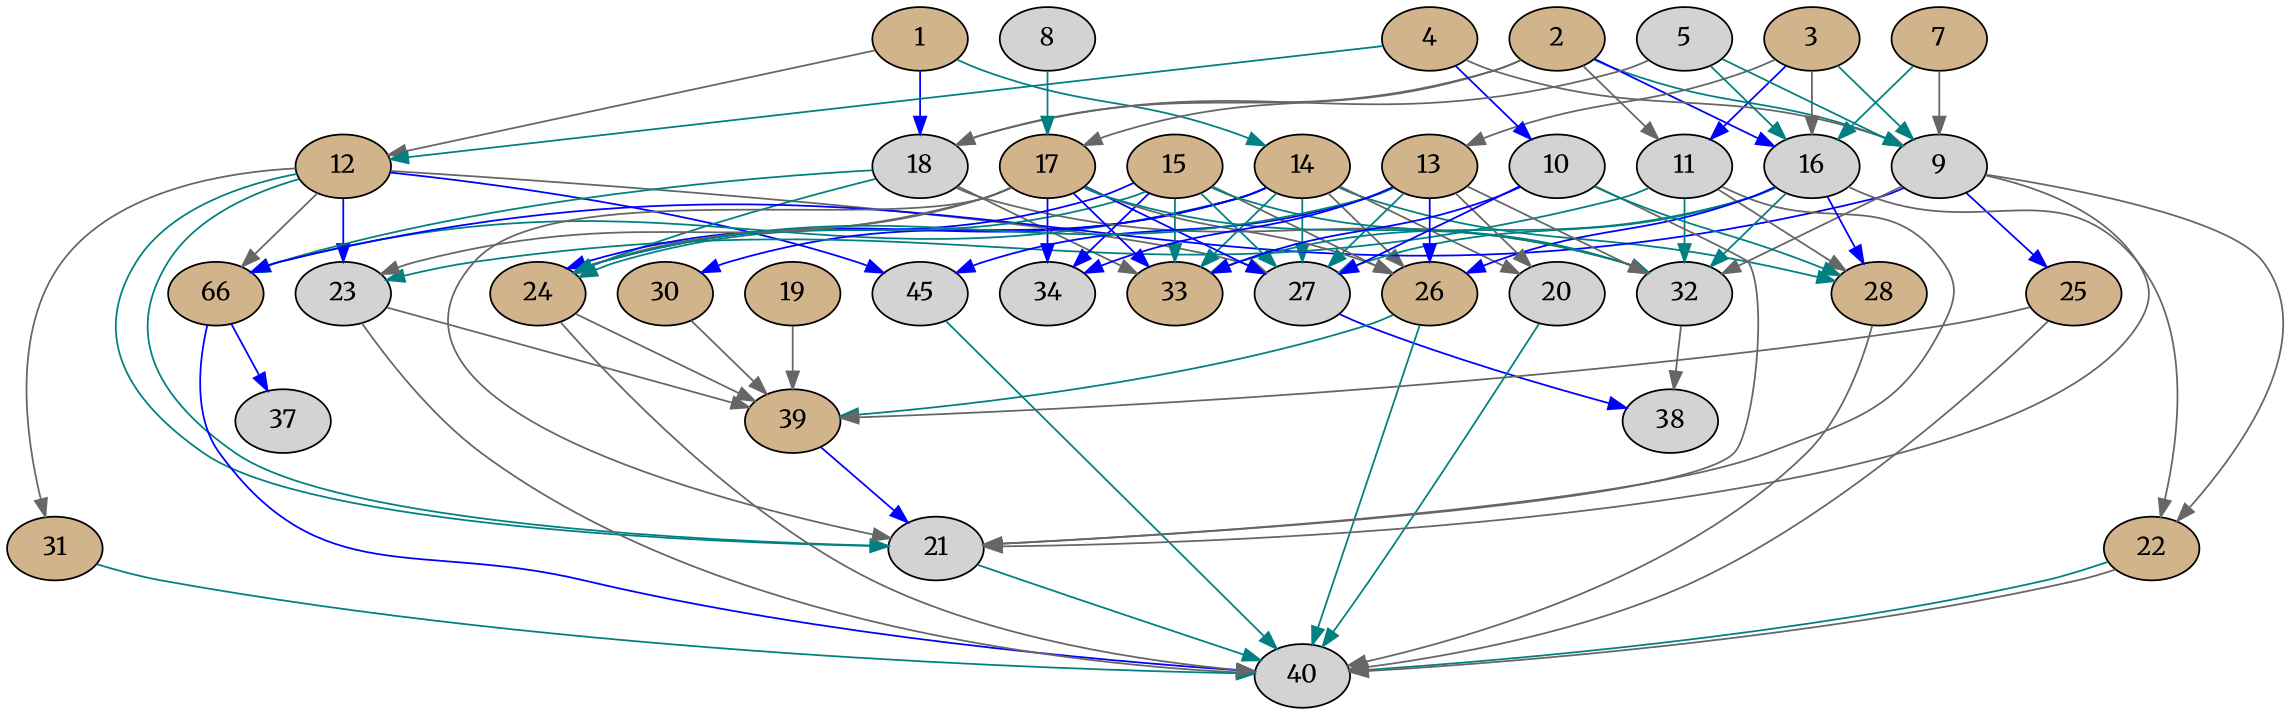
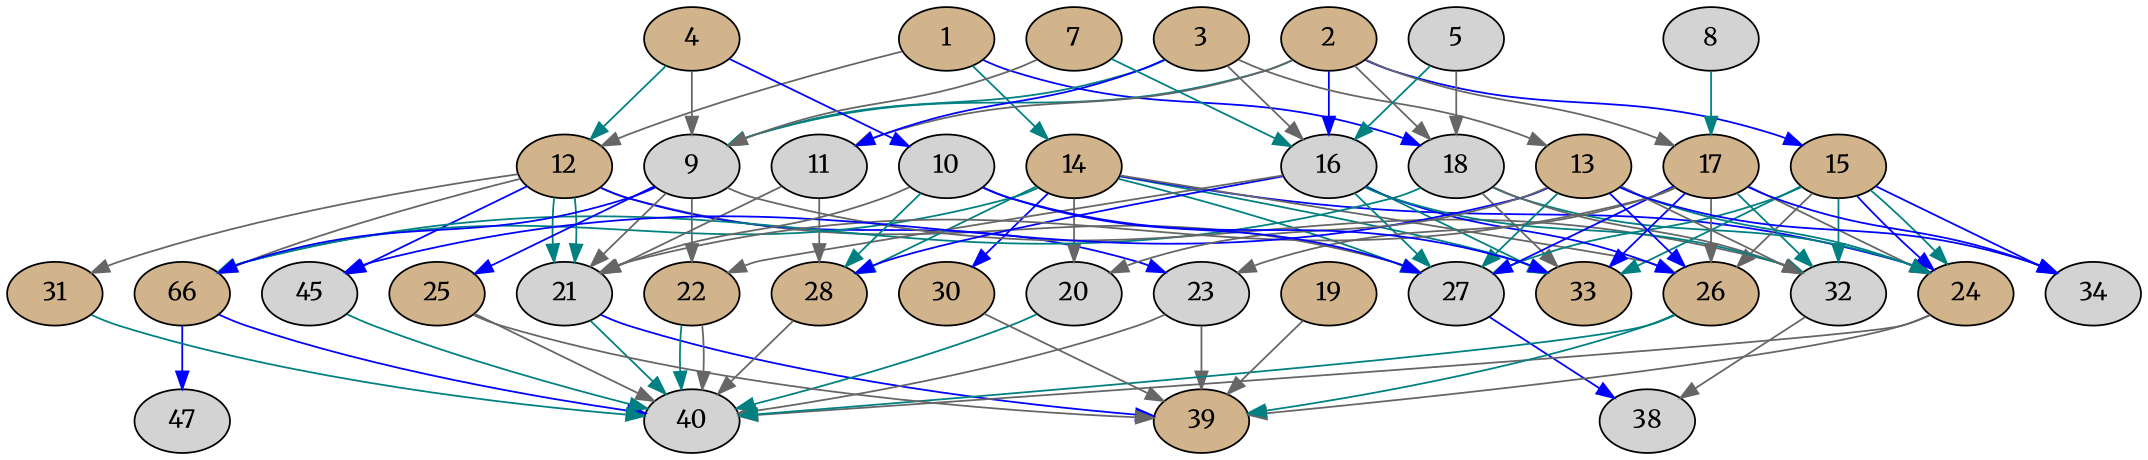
(1800, 97) -> none
none -> (1574, 102)
(1685, 221) -> none
(997, 247) -> none
(283, 421) -> (182, 421)
(857, 479) -> (825, 373)
